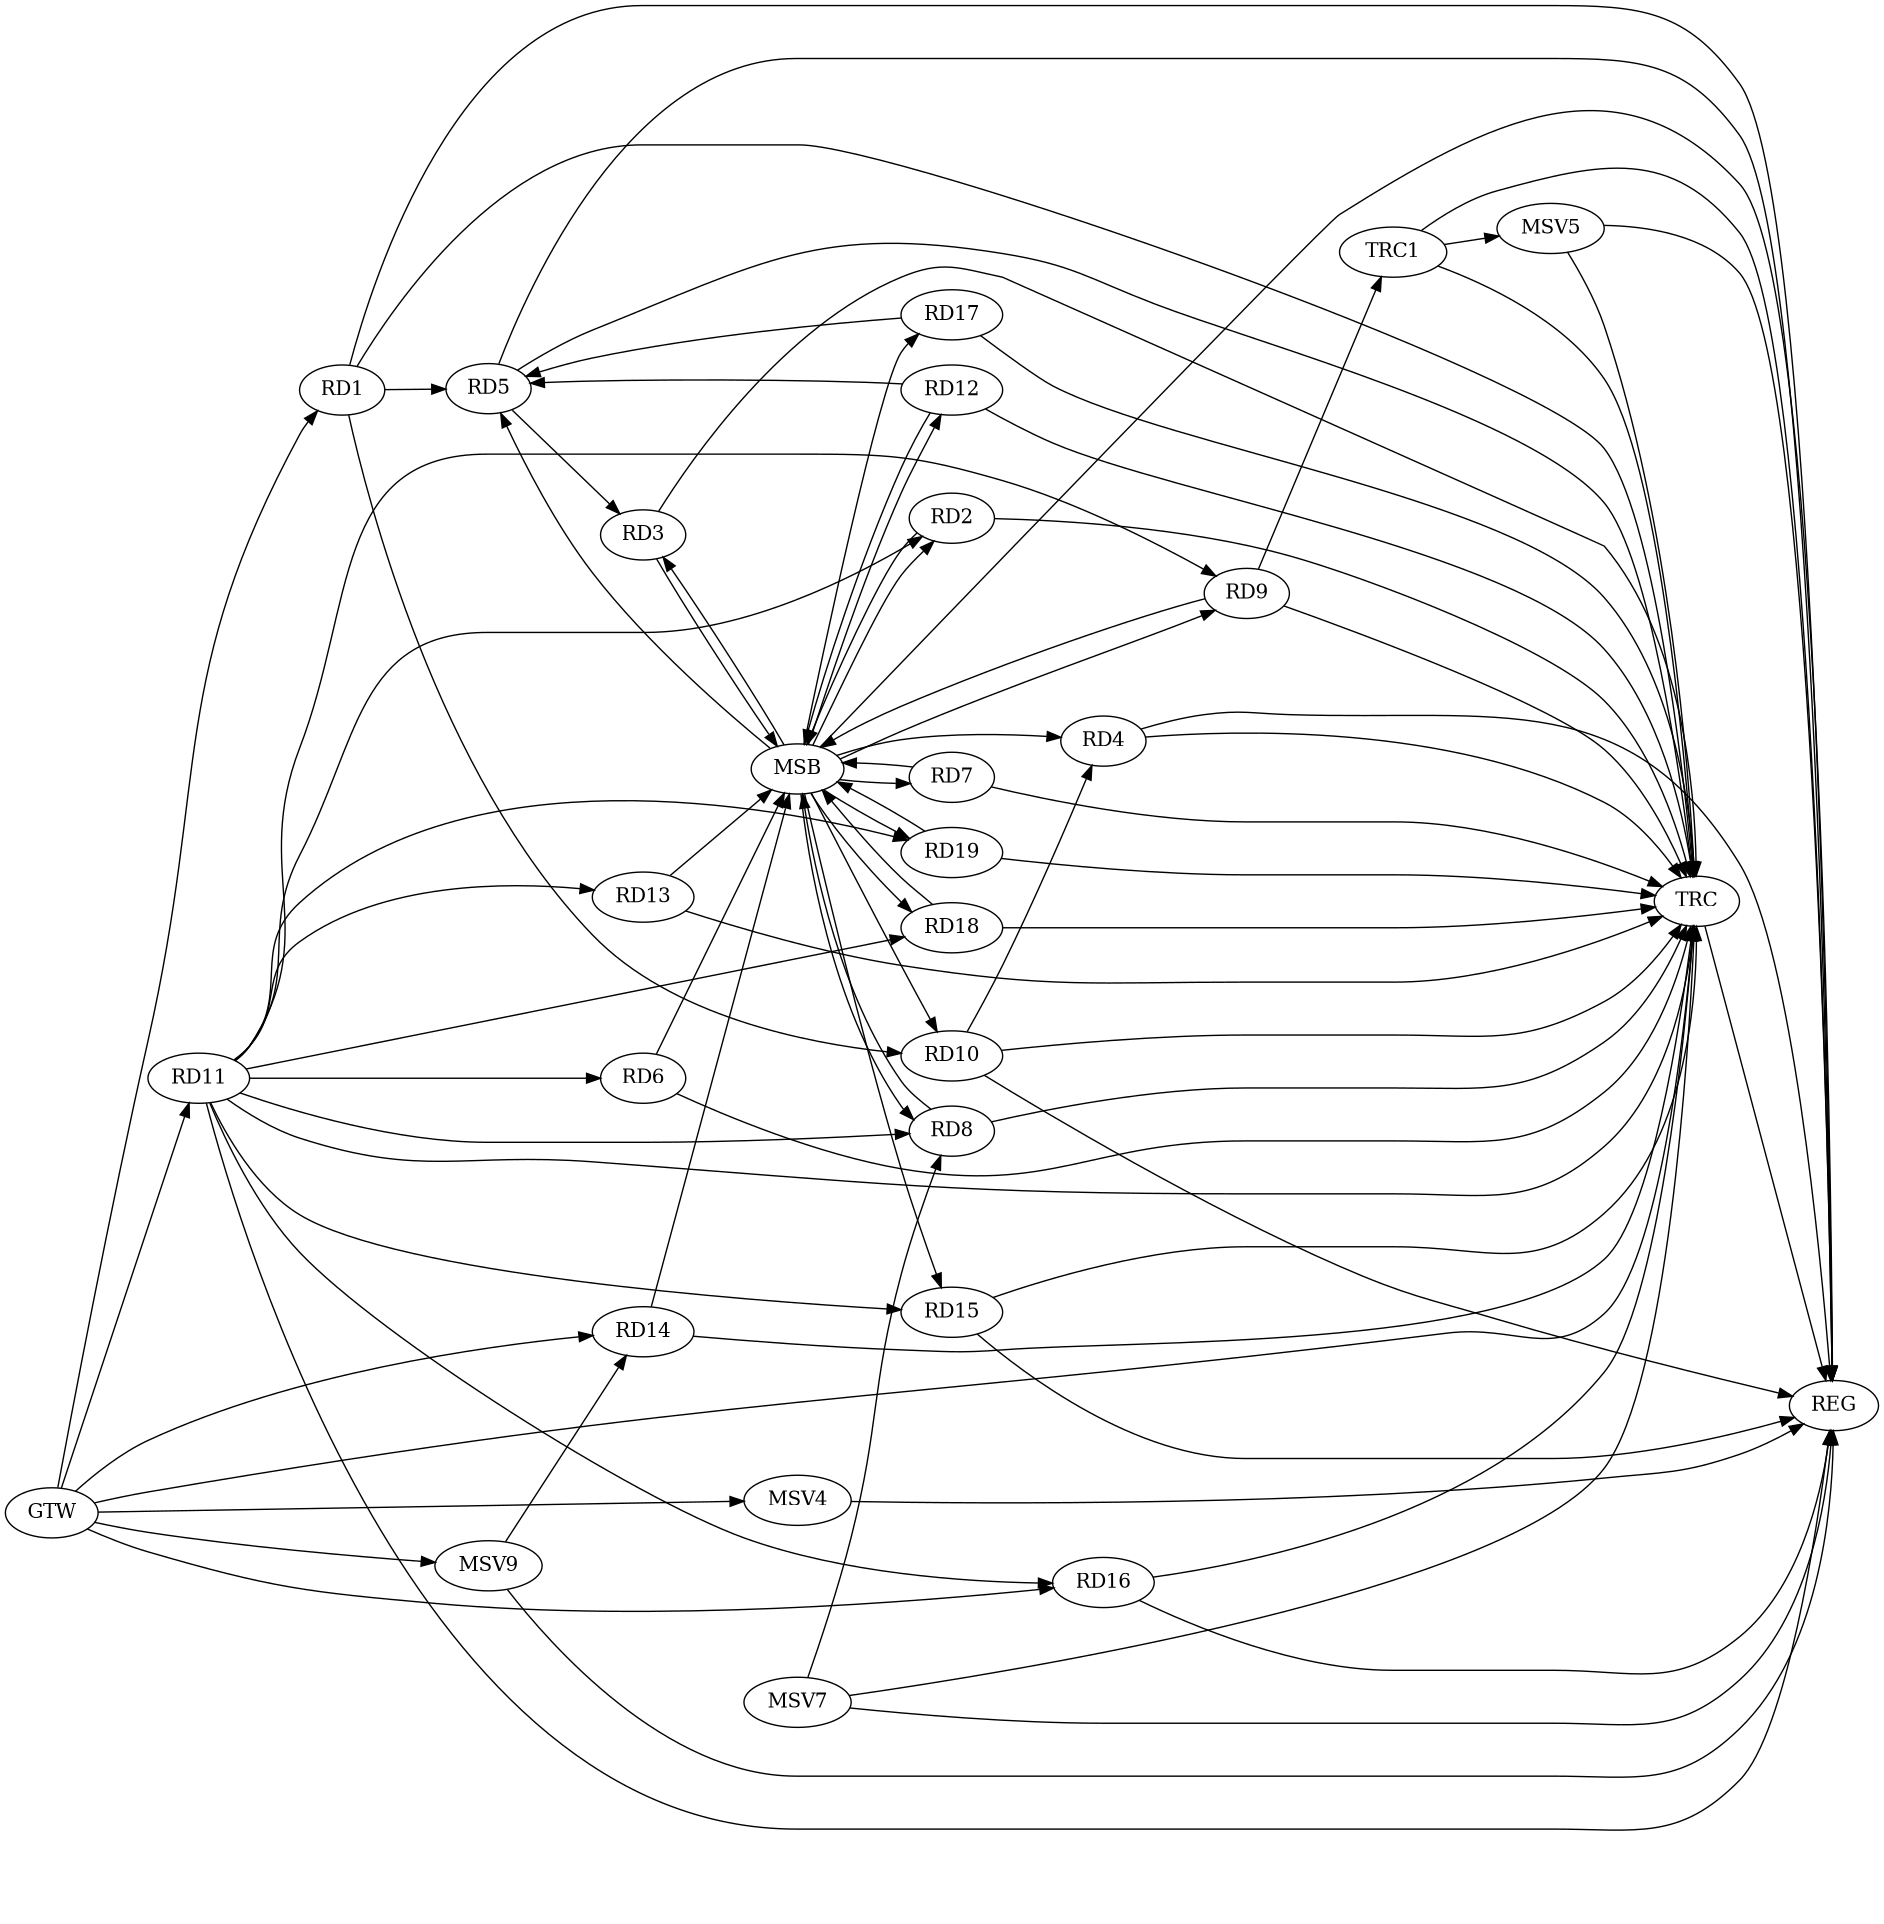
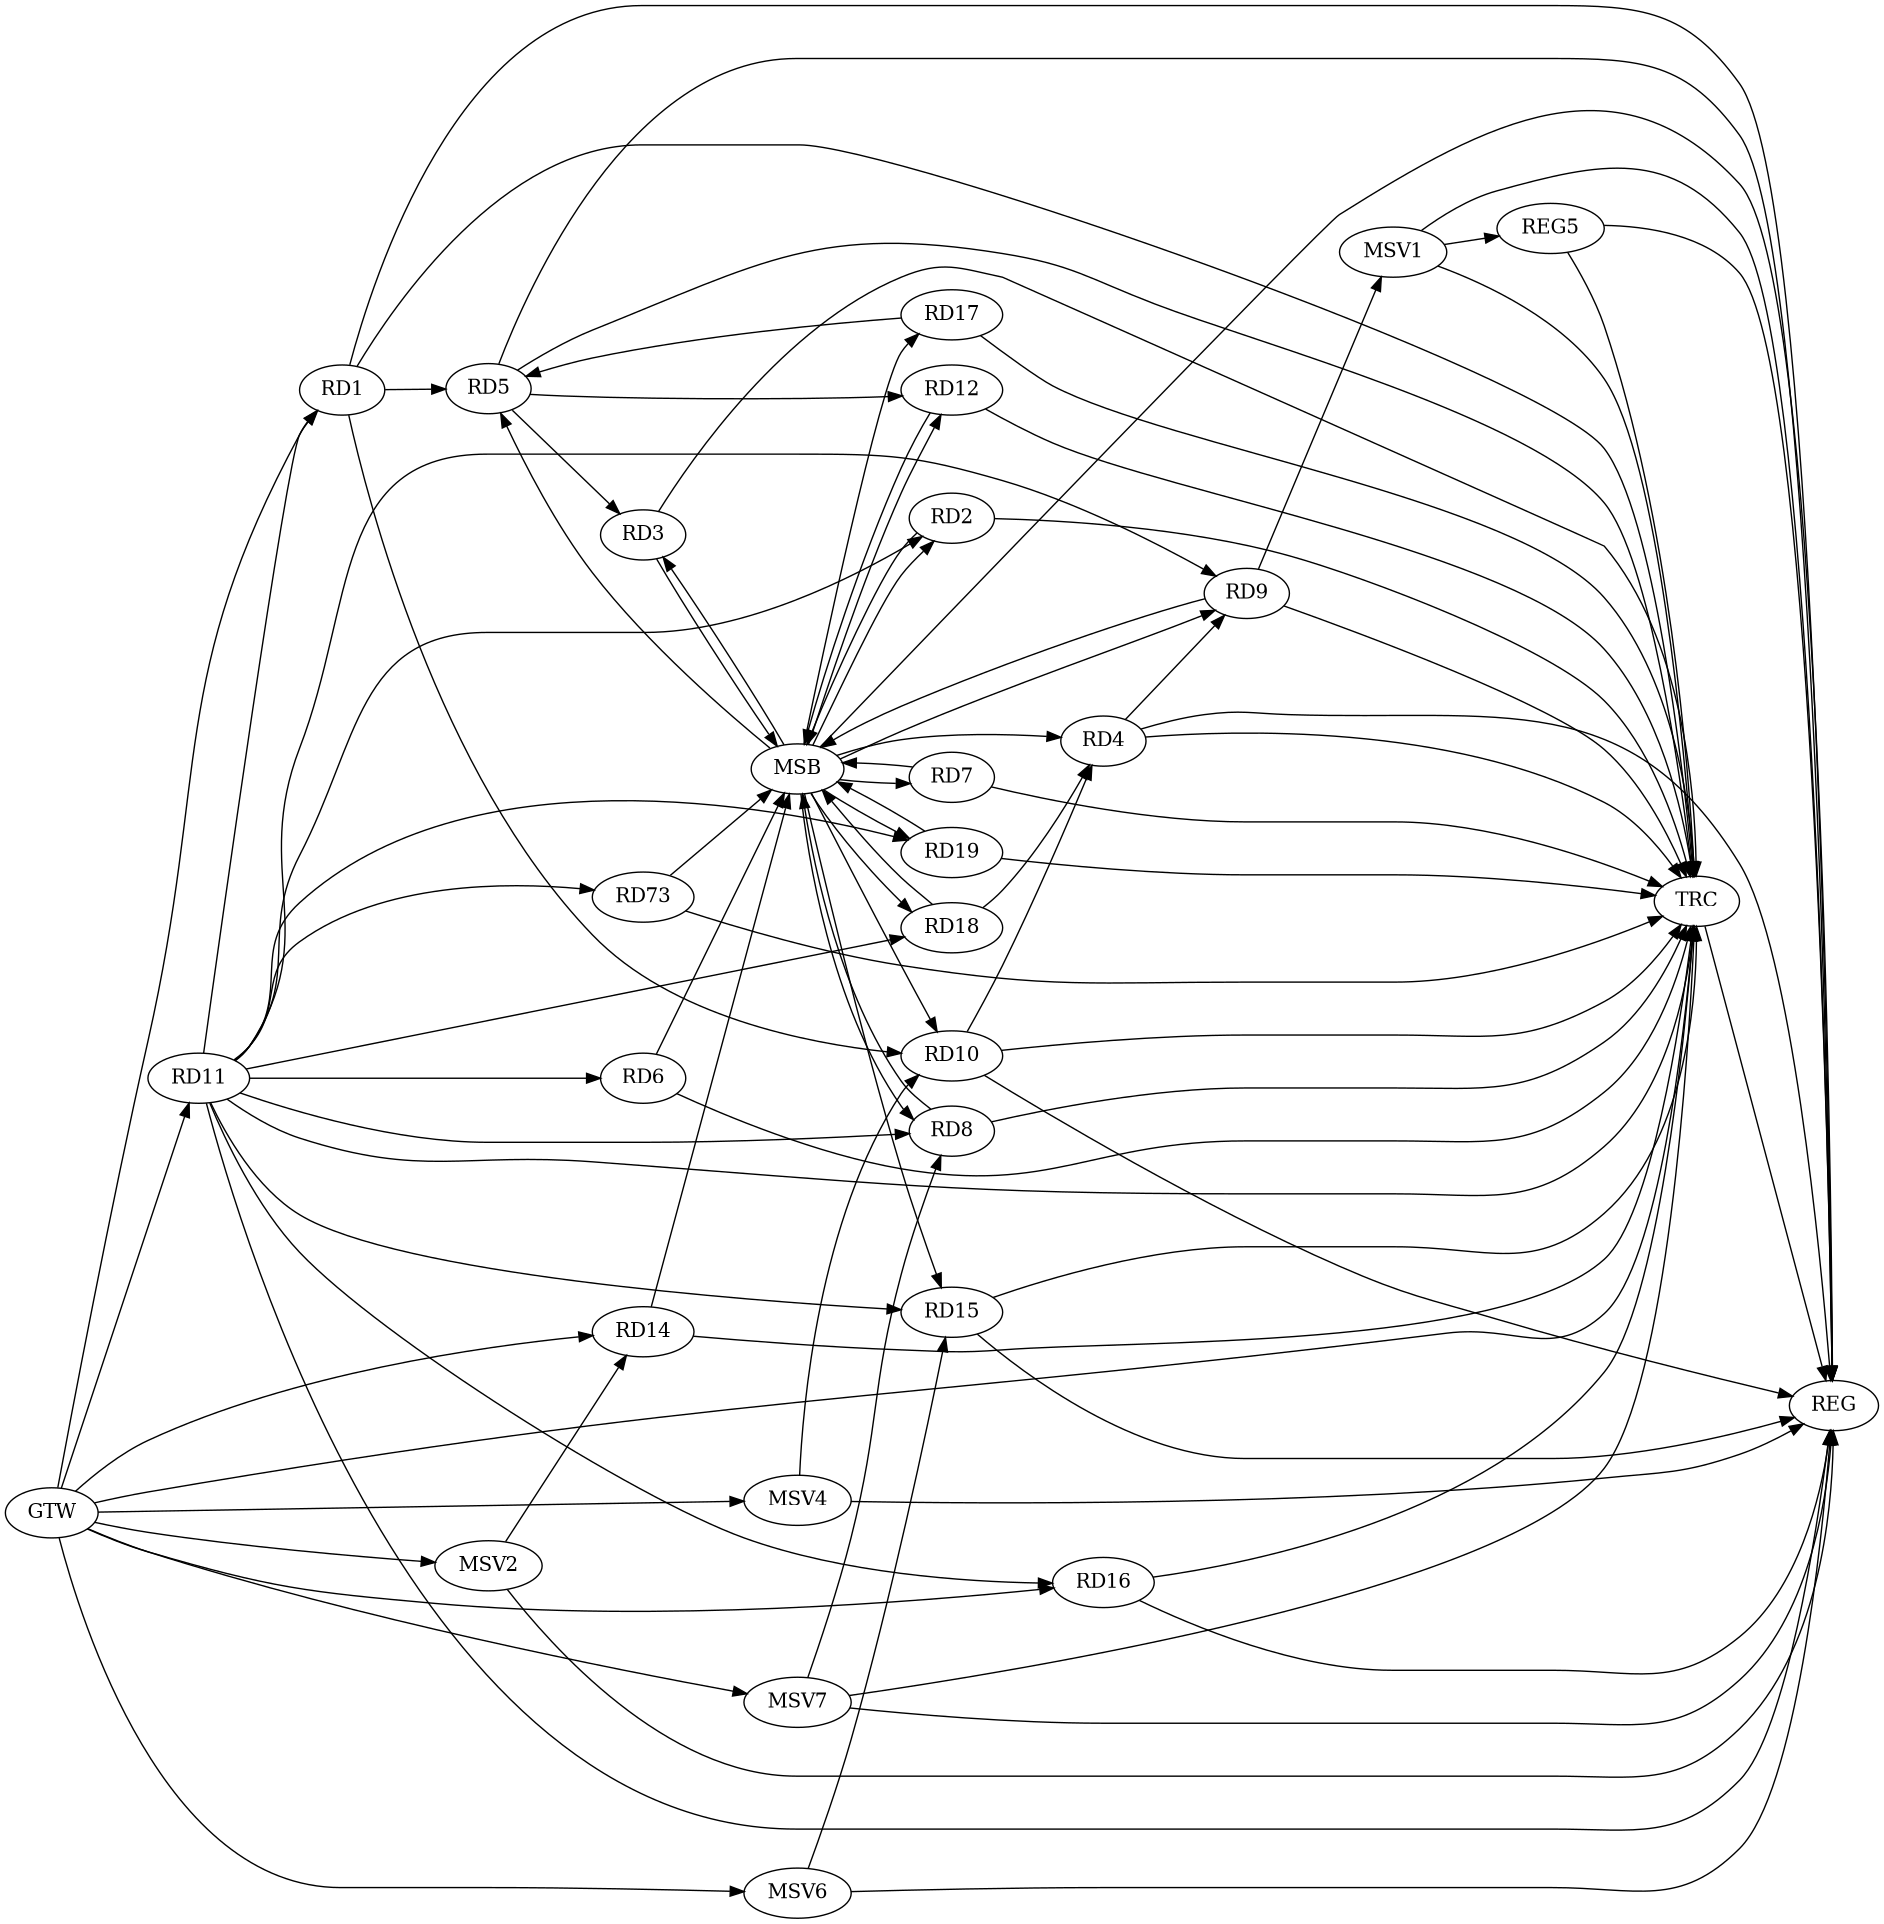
(1551, 228) -> (1551, 228)
(1393, 252) -> (1393, 252)
(724, 380) -> (709, 399)
none -> (1170, 672)
none -> (249, 736)
(643, 897) -> (643, 897)
(1322, 928) -> (1038, 847)
none -> (828, 1272)
(489, 1566) -> (489, 1566)
none -> (407, 1623)
none -> (798, 1893)
